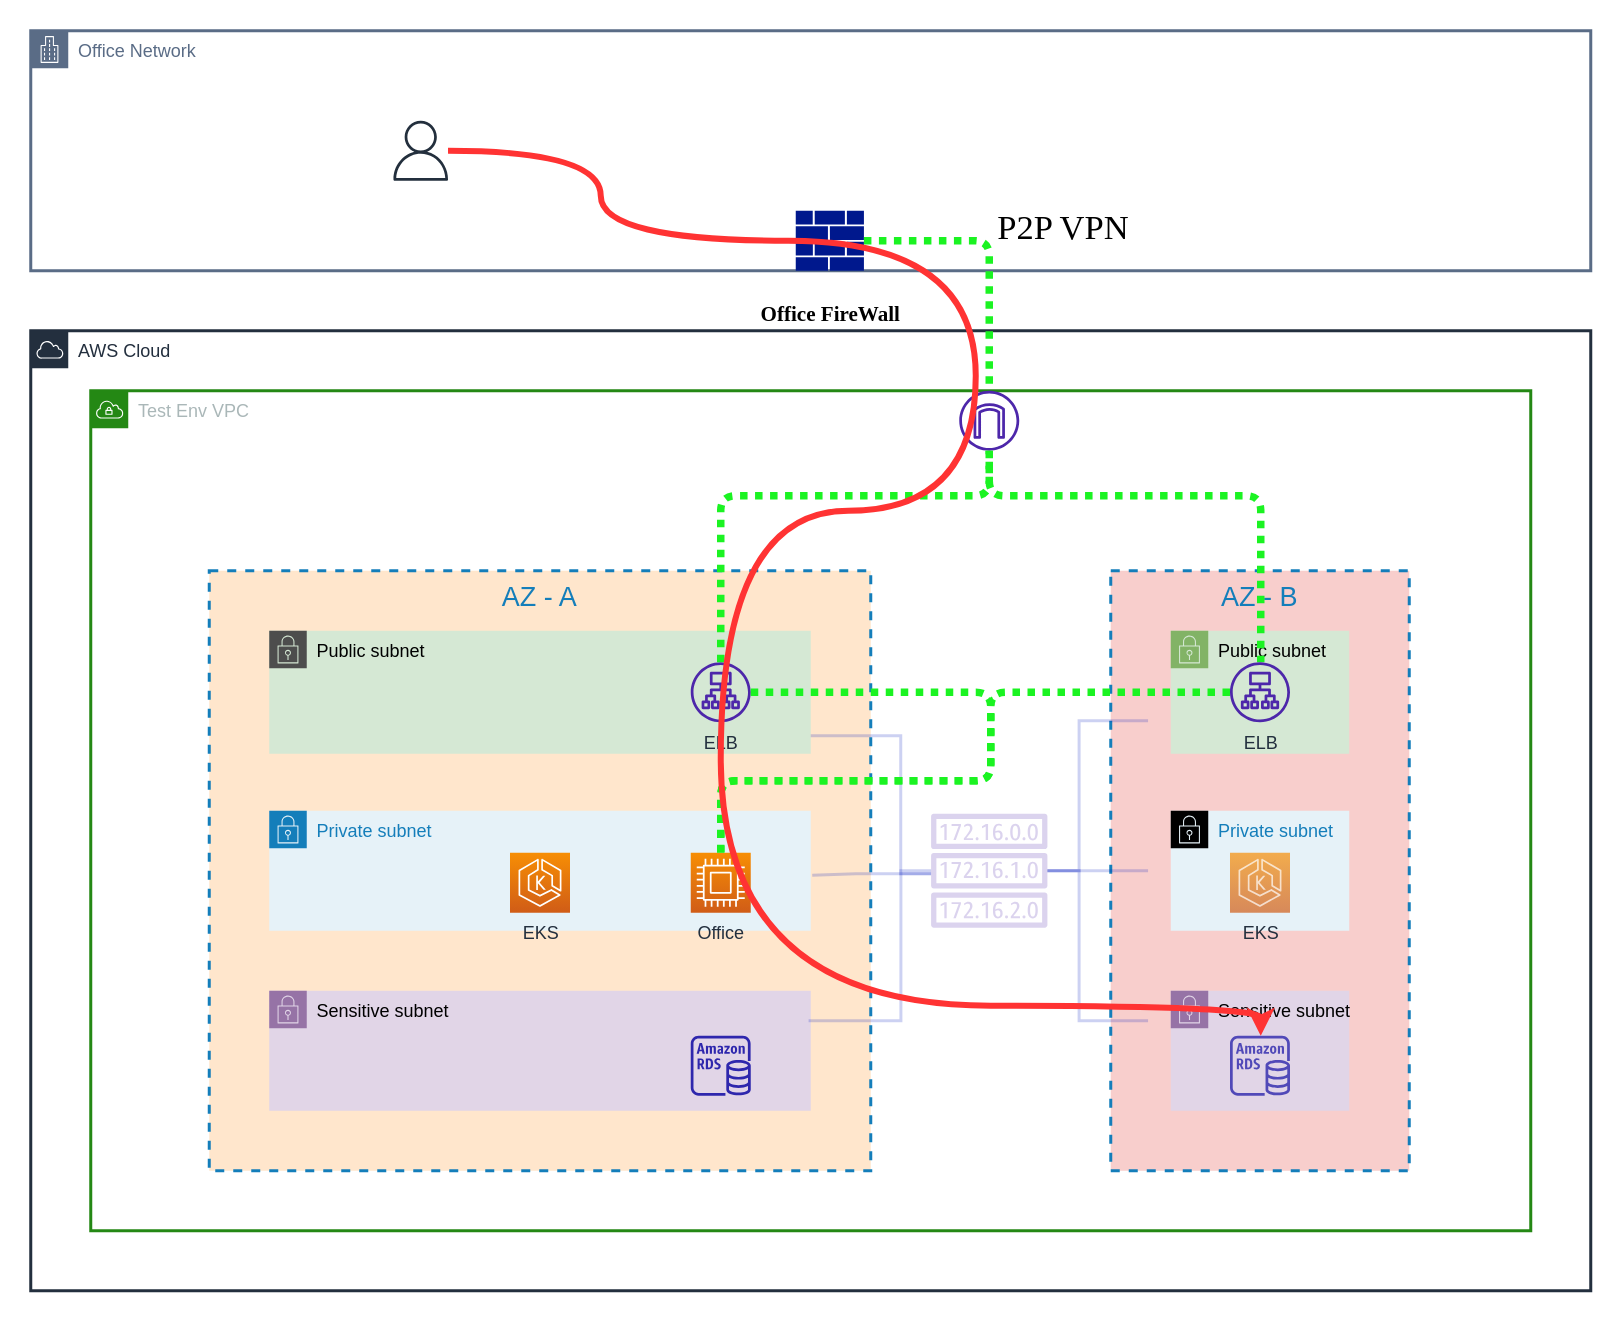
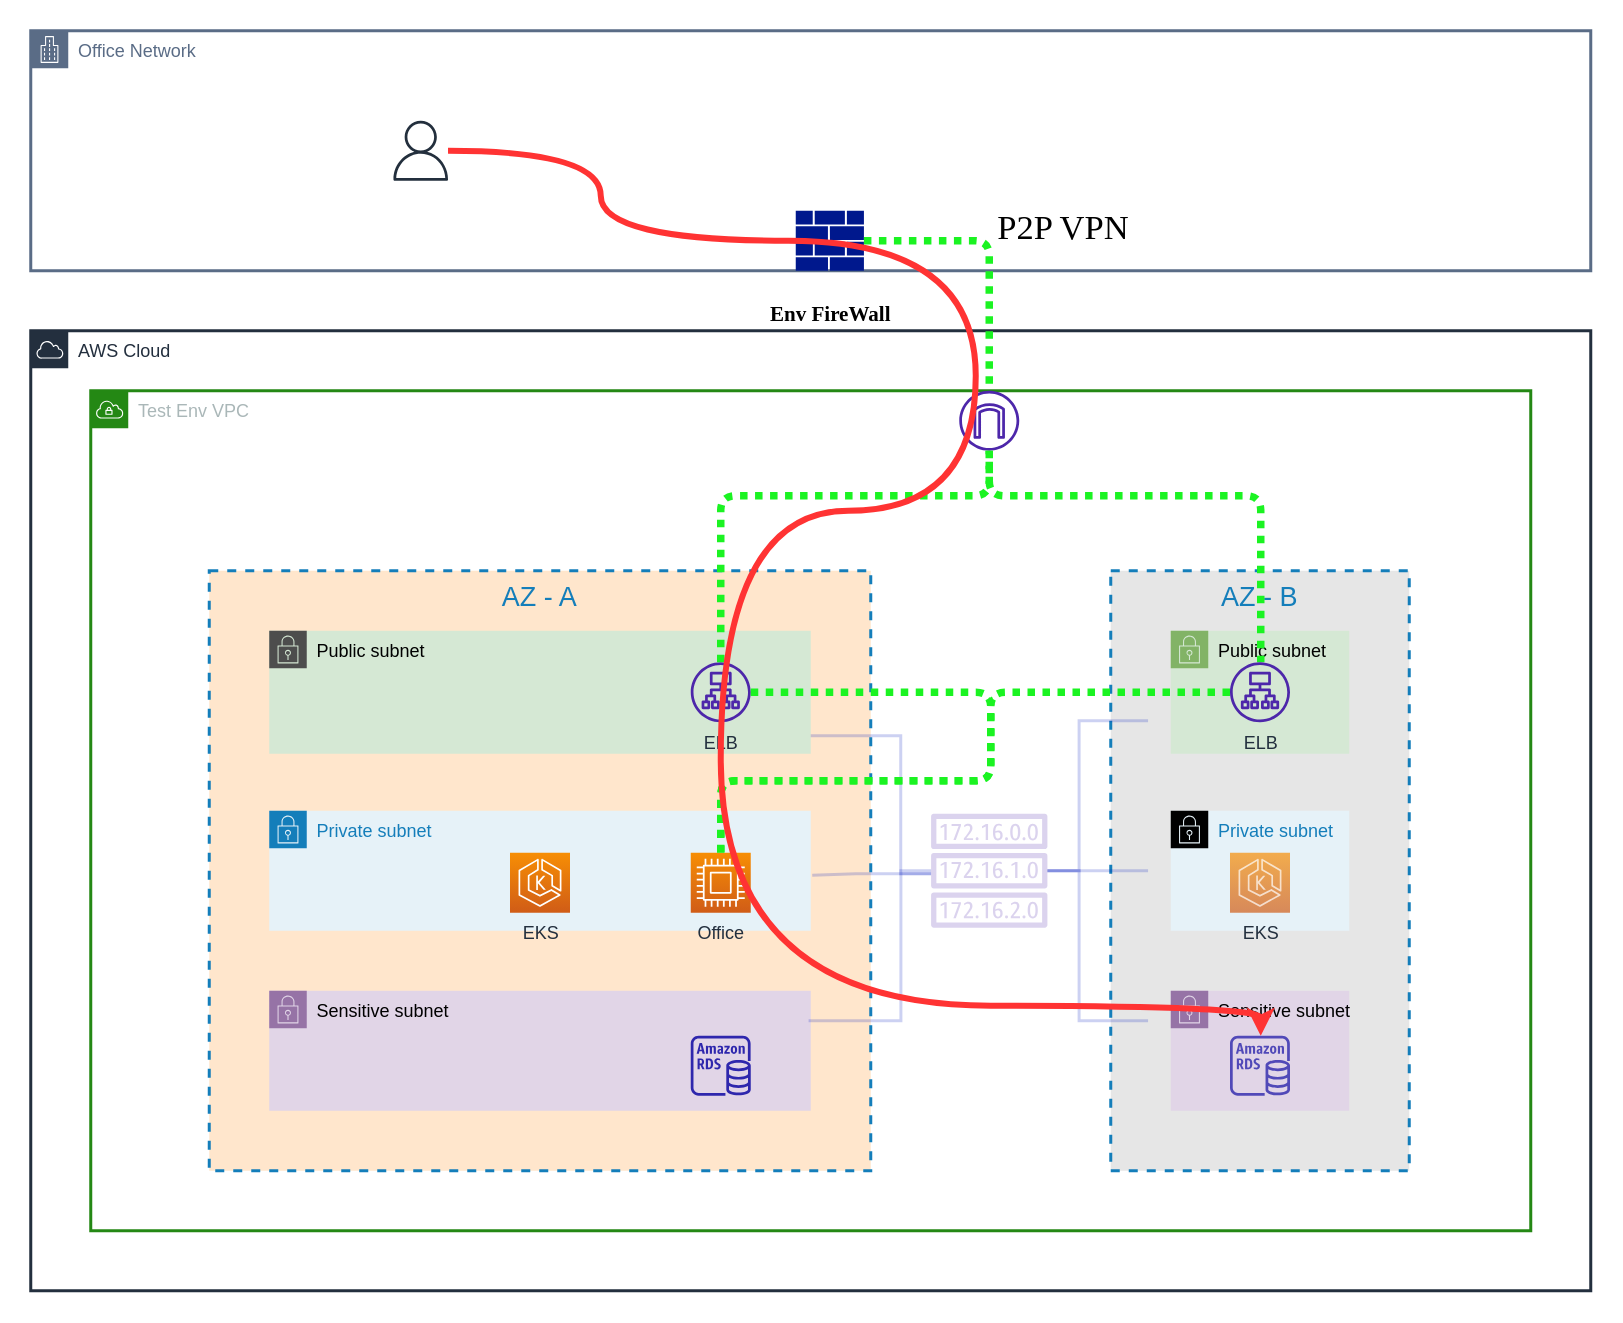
(831, 292) -> (831, 292)
(1259, 597) -> (1259, 597)
